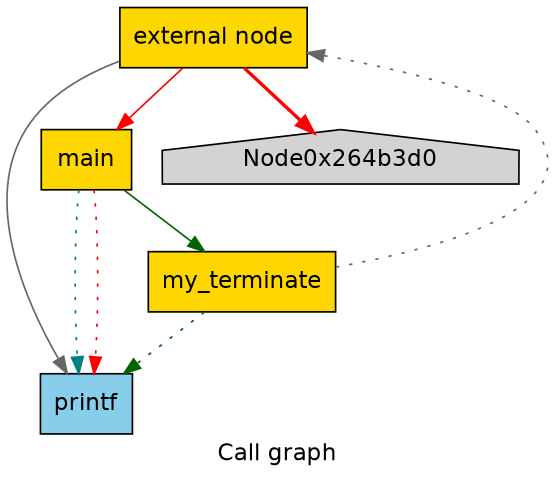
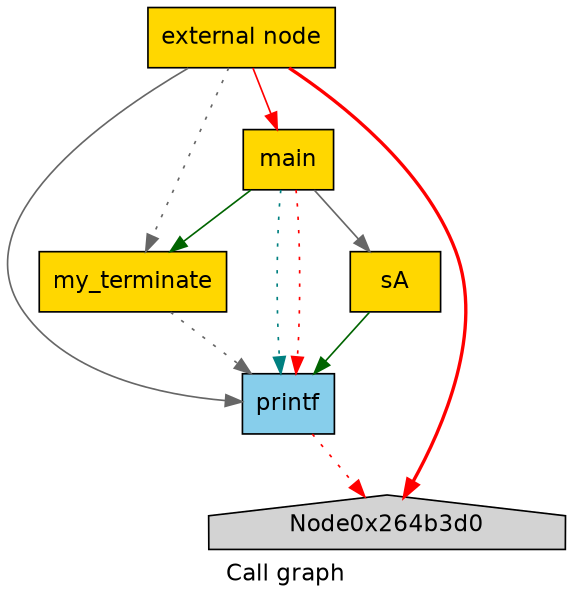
(547, 156) -> (191, 152)
none -> (395, 282)
(171, 338) -> (204, 338)
none -> (333, 459)
